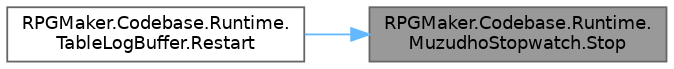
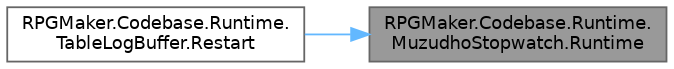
(518, 34) -> (518, 34)
